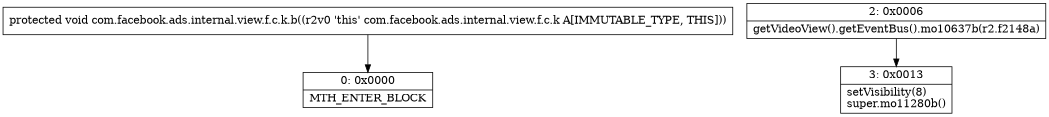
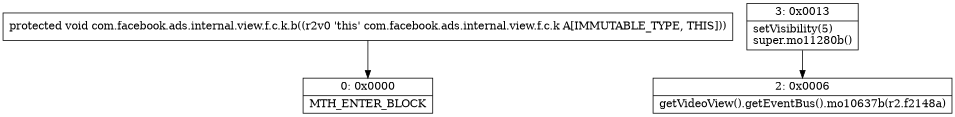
(896, 49) -> (803, 60)
(887, 93) -> (793, 29)
